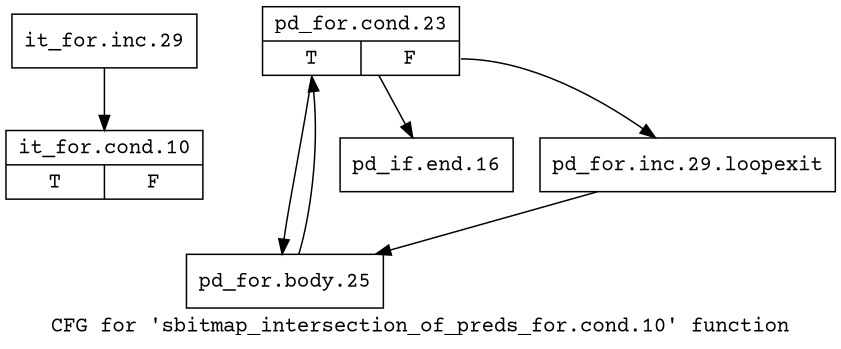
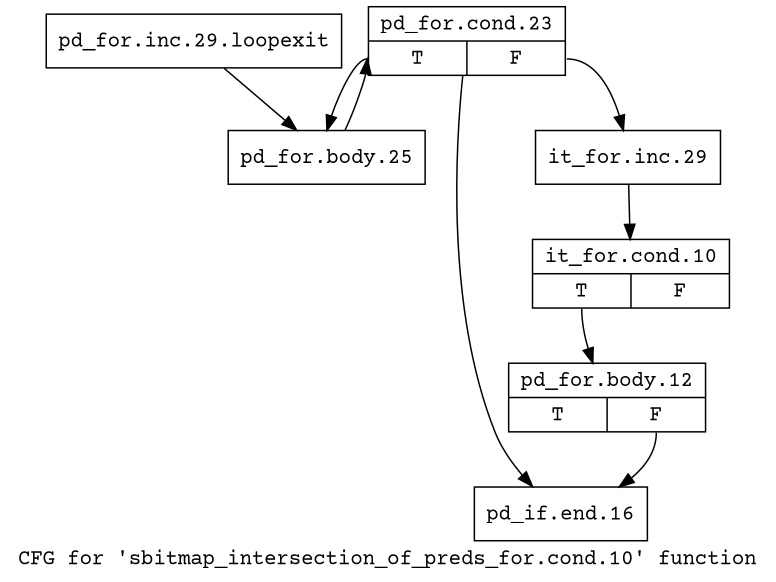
(557, 81) -> (601, 79)
none -> (607, 398)
